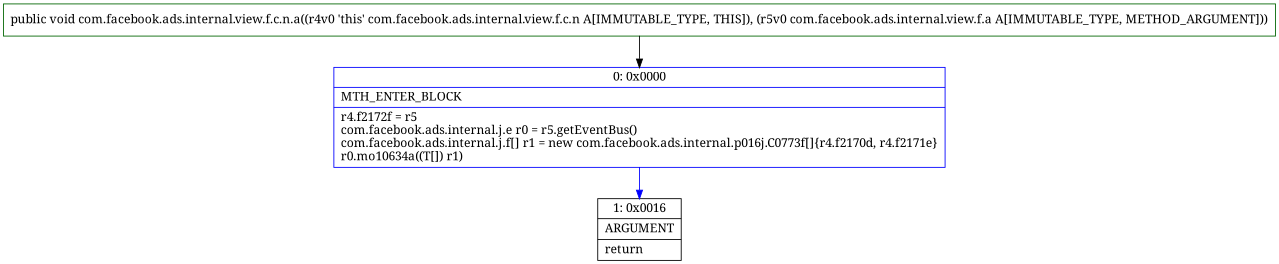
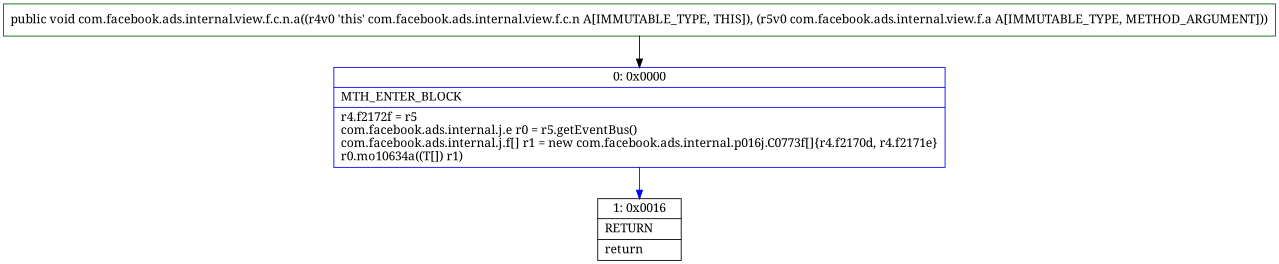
(639, 229) -> (629, 229)
